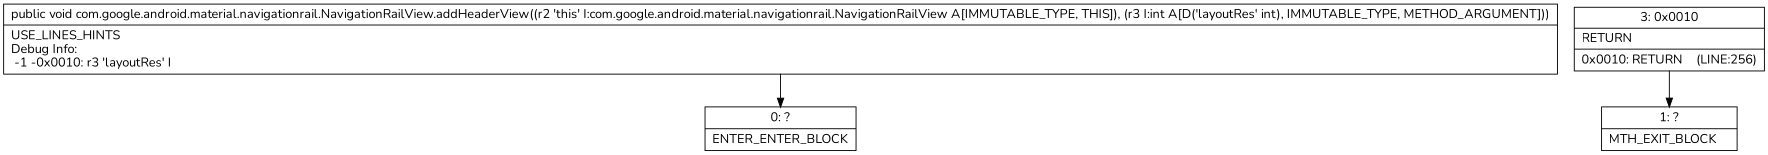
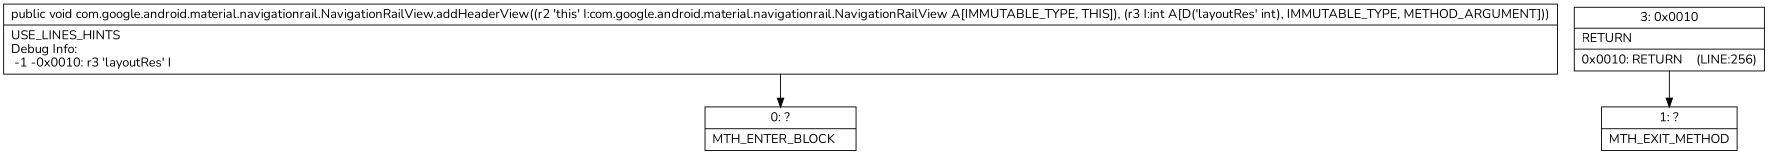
(781, 139) -> (774, 139)
(1663, 139) -> (1669, 139)
